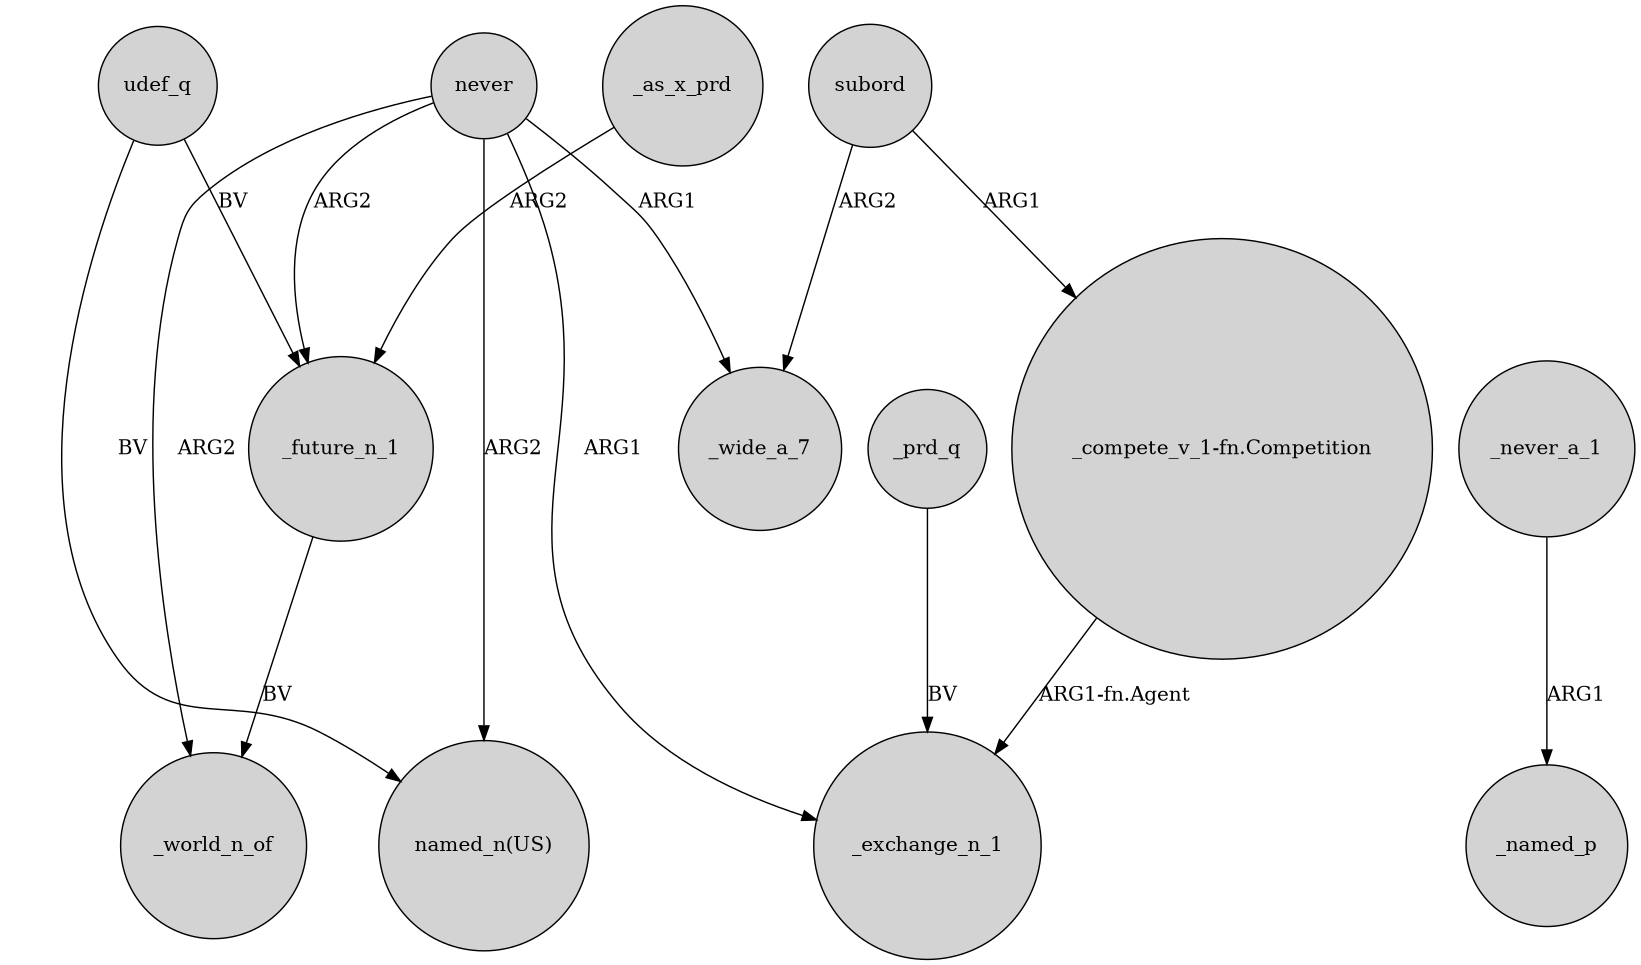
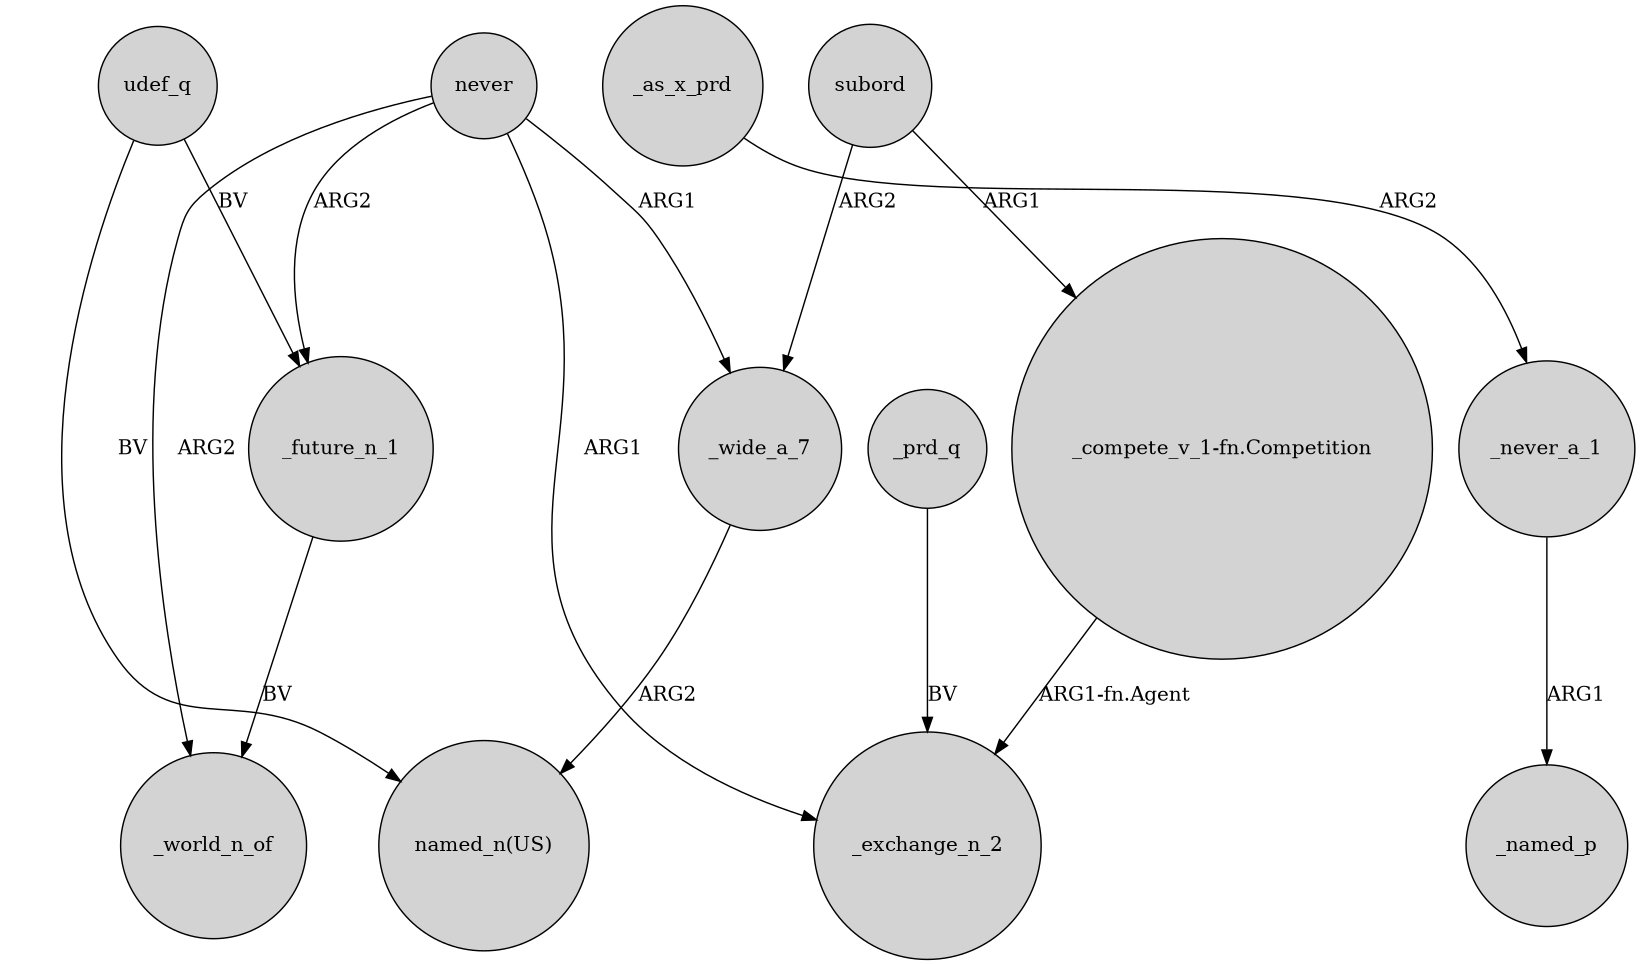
(470, 223) -> (1162, 190)
(484, 432) -> (663, 653)
(927, 846) -> (927, 846)
